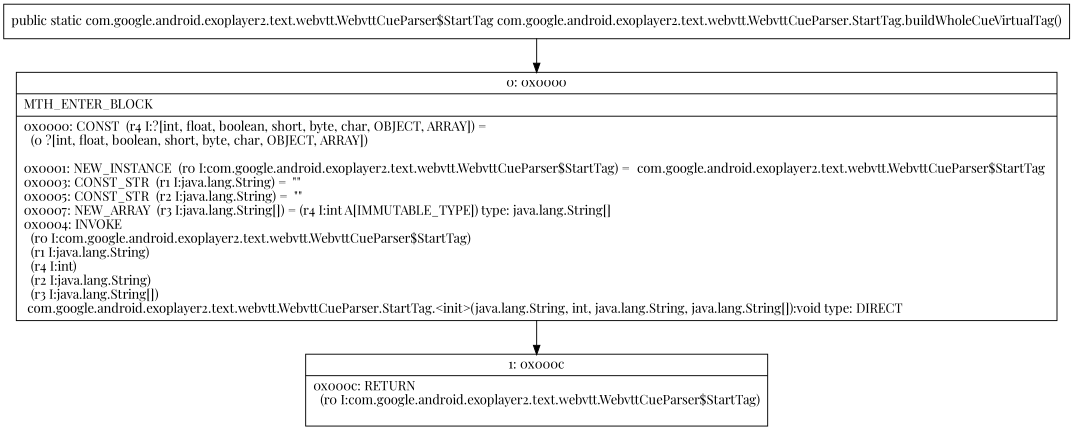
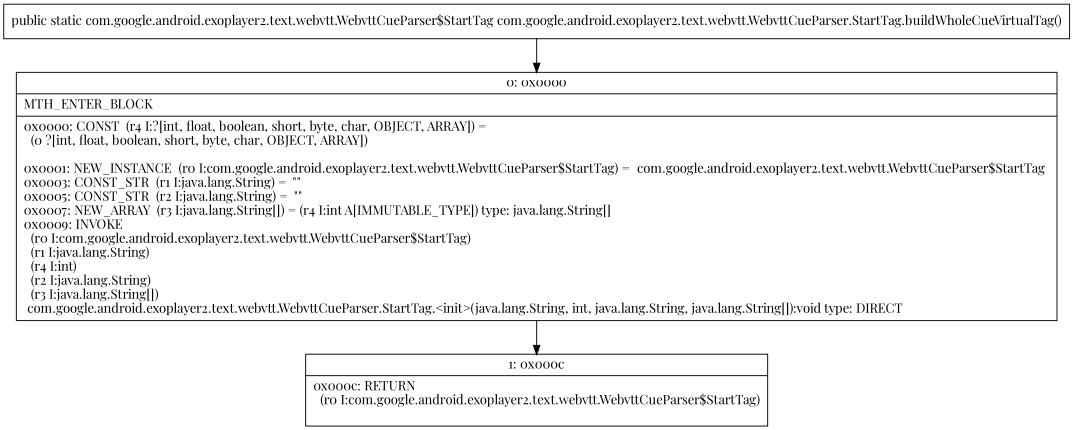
(77, 225) -> (77, 225)
